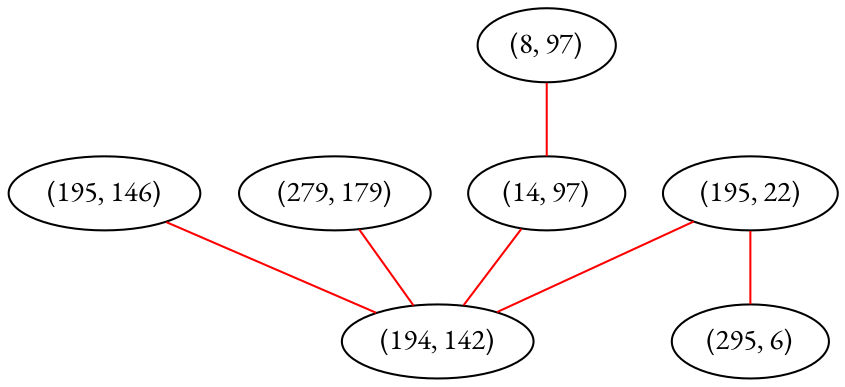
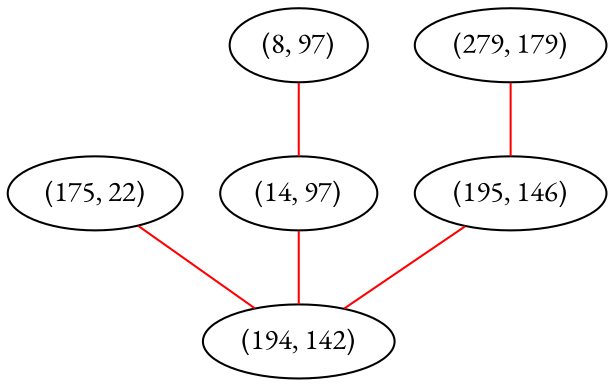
(750, 193) -> (95, 193)
(386, 268) -> (511, 120)
(750, 341) -> none
